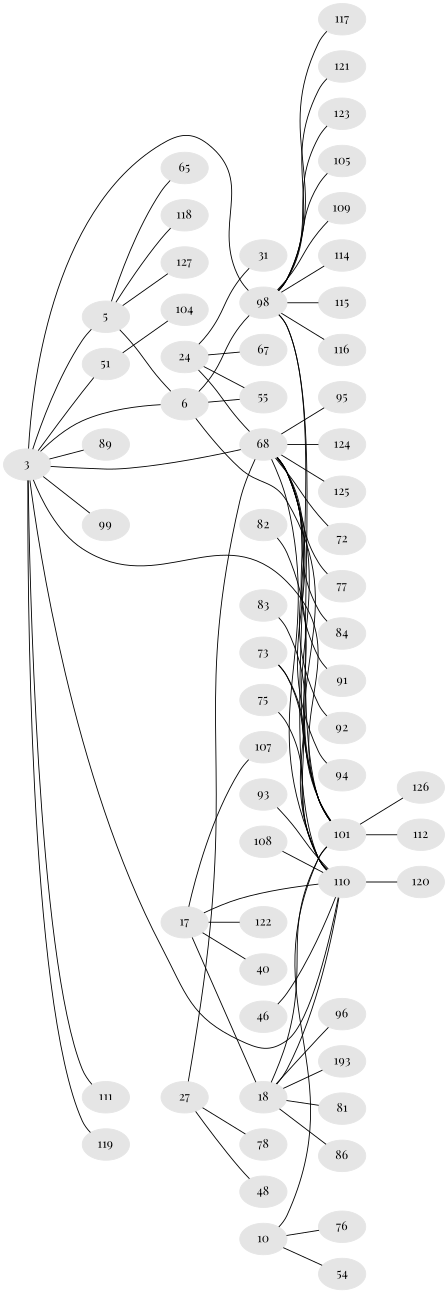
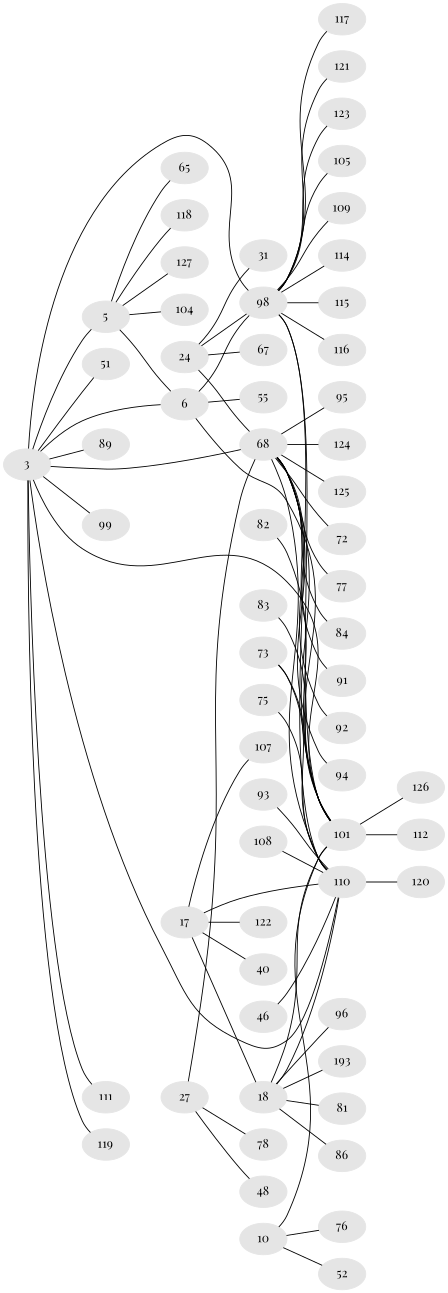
(145, 337) -> (145, 313)
(224, 377) -> (224, 330)
(303, 744) -> (305, 719)
(342, 1274) -> (342, 1274)
